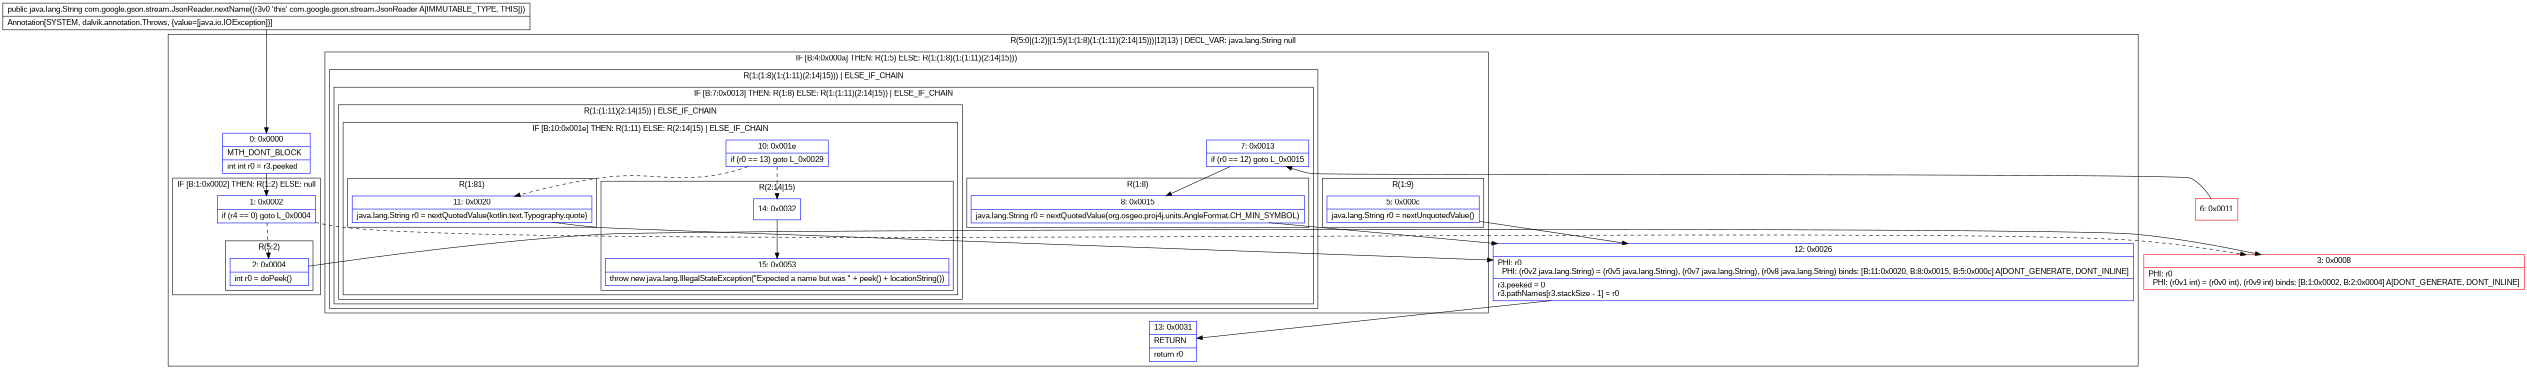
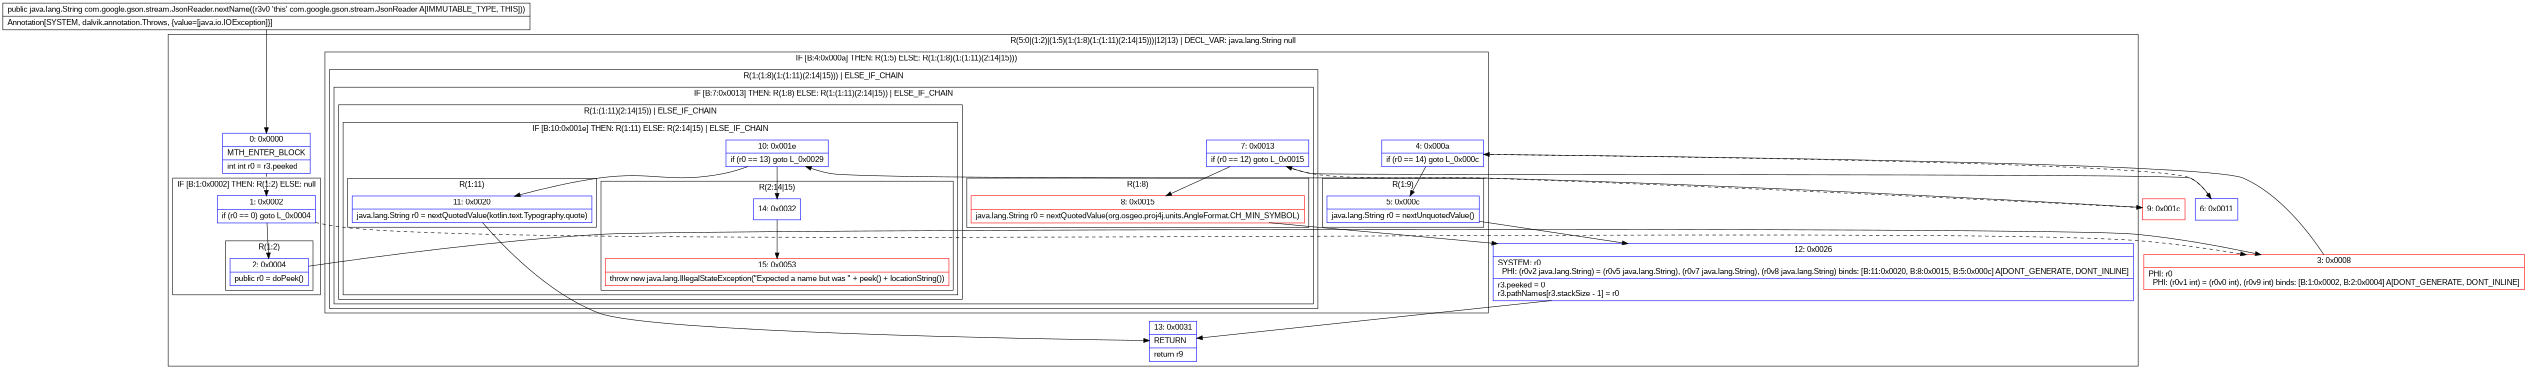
(264, 153) -> (266, 153)
none -> (1433, 153)
(634, 176) -> (634, 176)
(777, 177) -> (777, 177)
(266, 182) -> (266, 182)
(472, 185) -> (472, 185)
(1138, 209) -> (1138, 209)
none -> (2164, 209)
(2217, 209) -> (2217, 209)
(266, 216) -> (266, 216)
(268, 237) -> (268, 237)
(1020, 243) -> (796, 331)
(269, 247) -> (269, 247)
(1511, 263) -> (1520, 263)
(777, 272) -> (777, 272)
(263, 279) -> (269, 279)
(1169, 354) -> (1169, 354)
